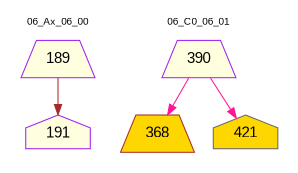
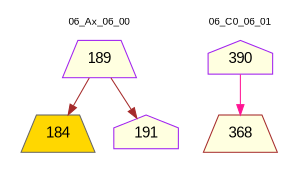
(199, 59) -> (240, 59)
none -> (58, 134)
(157, 134) -> (240, 134)
(246, 134) -> none
